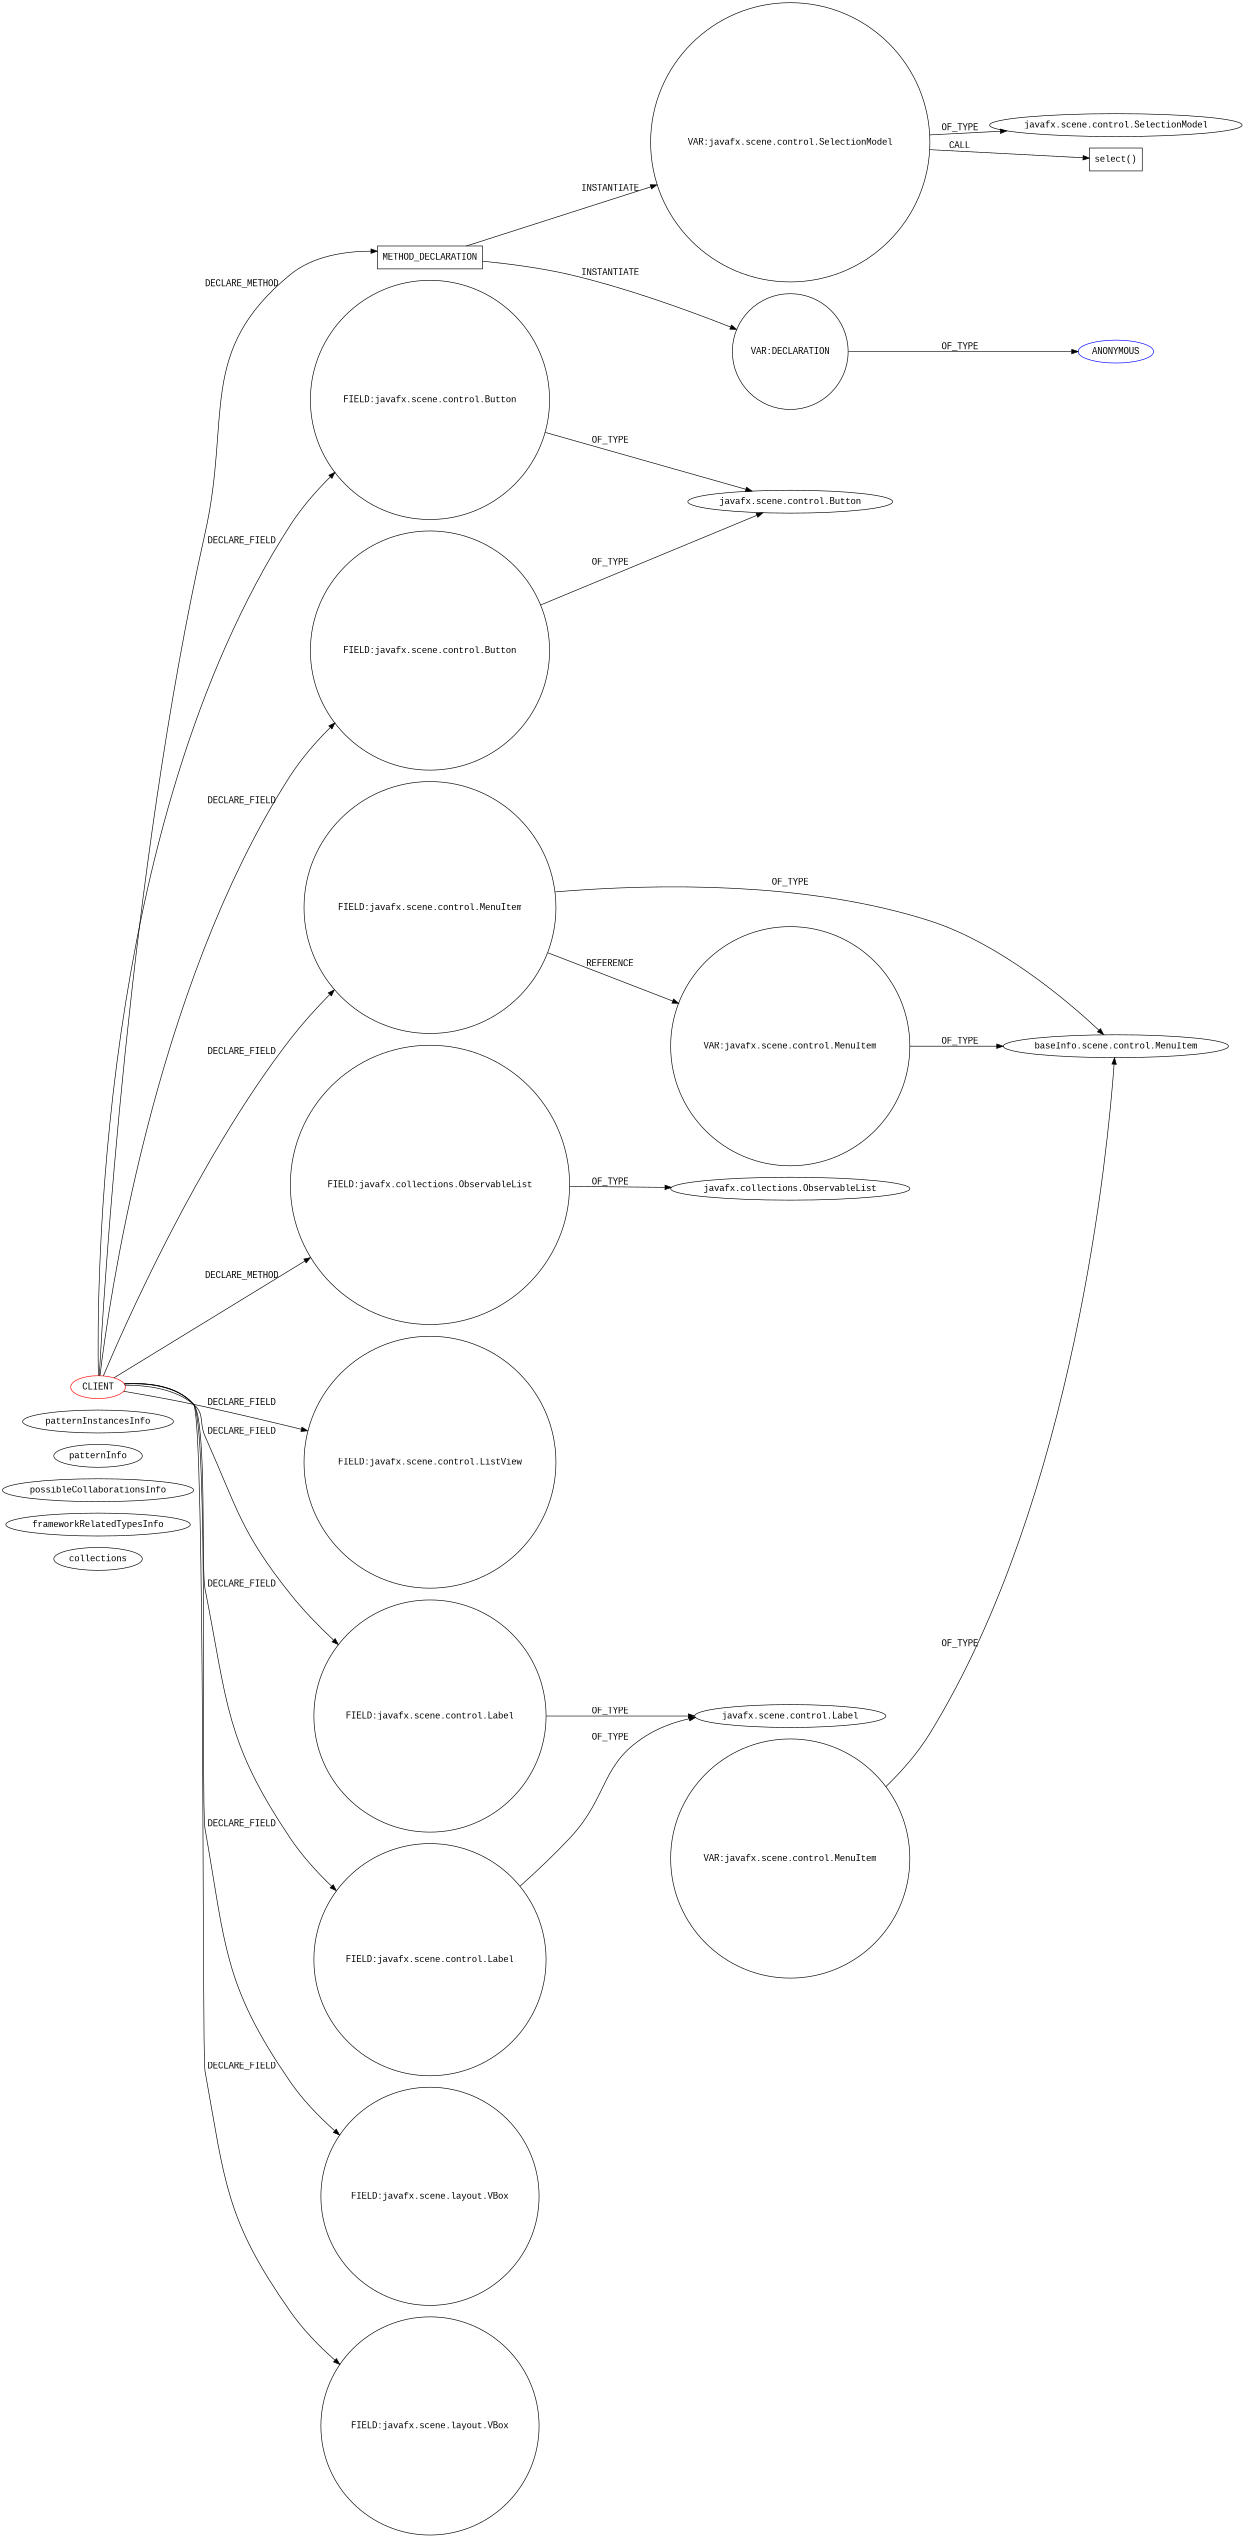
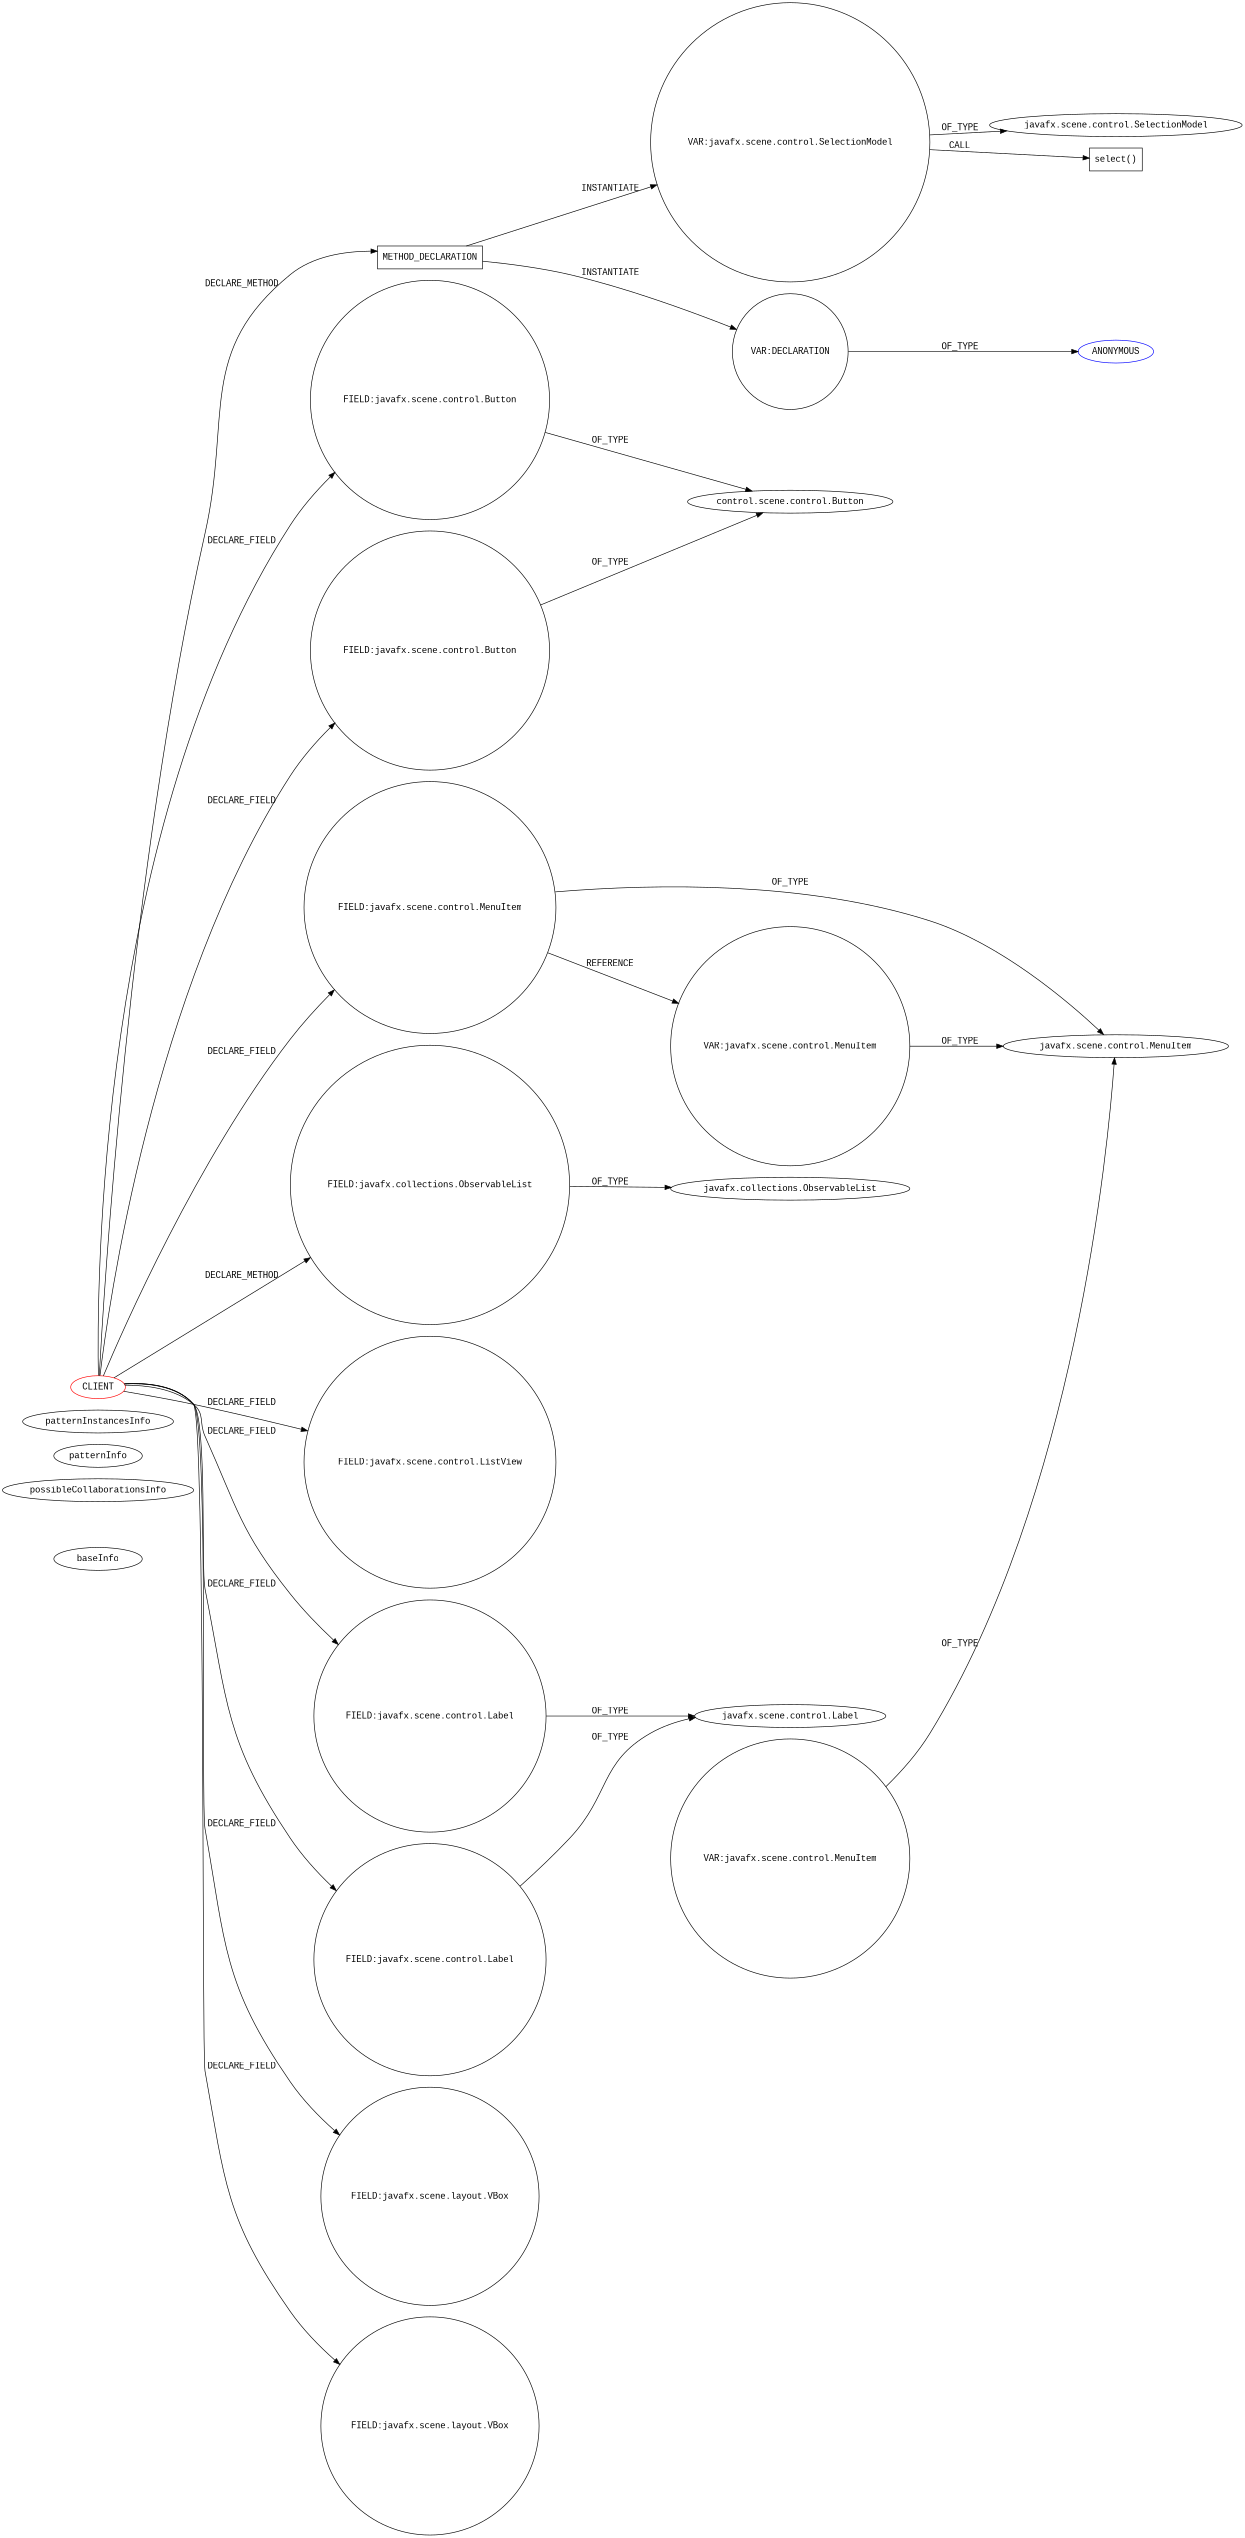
(790, 502) -> (790, 502)
(1116, 1046) -> (1116, 1046)
(98, 1525) -> none
(98, 1559) -> (98, 1559)
